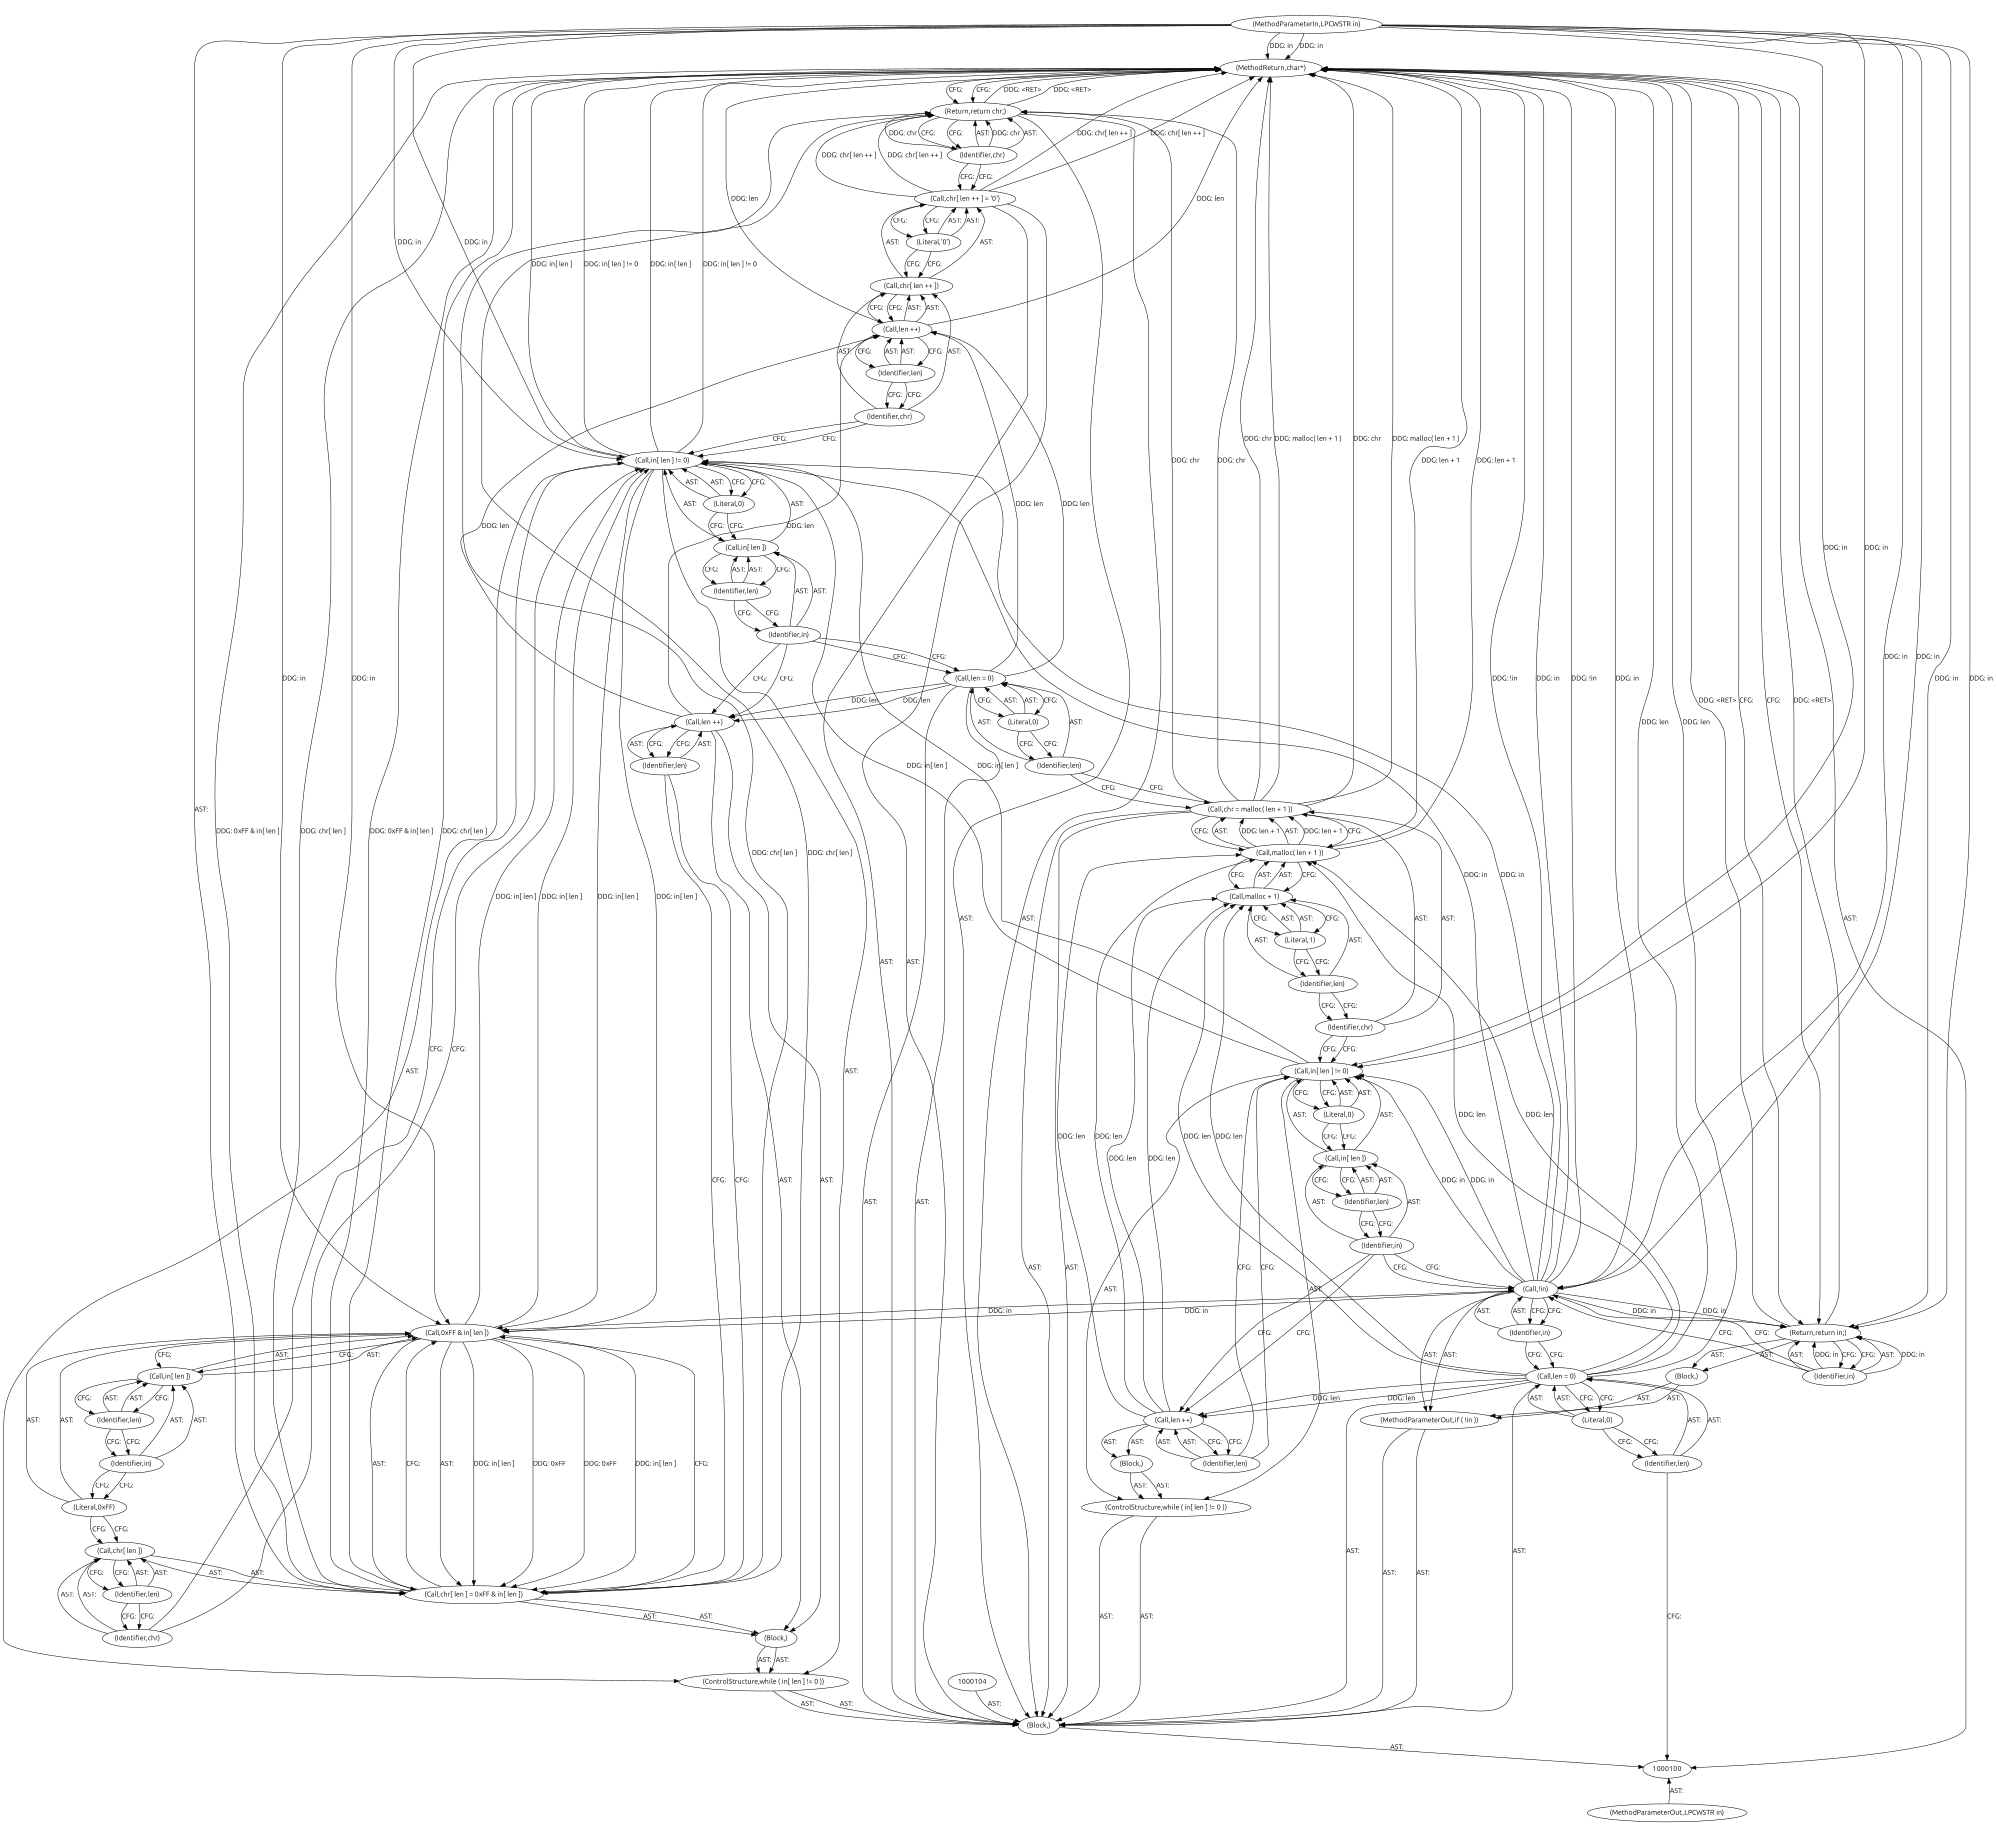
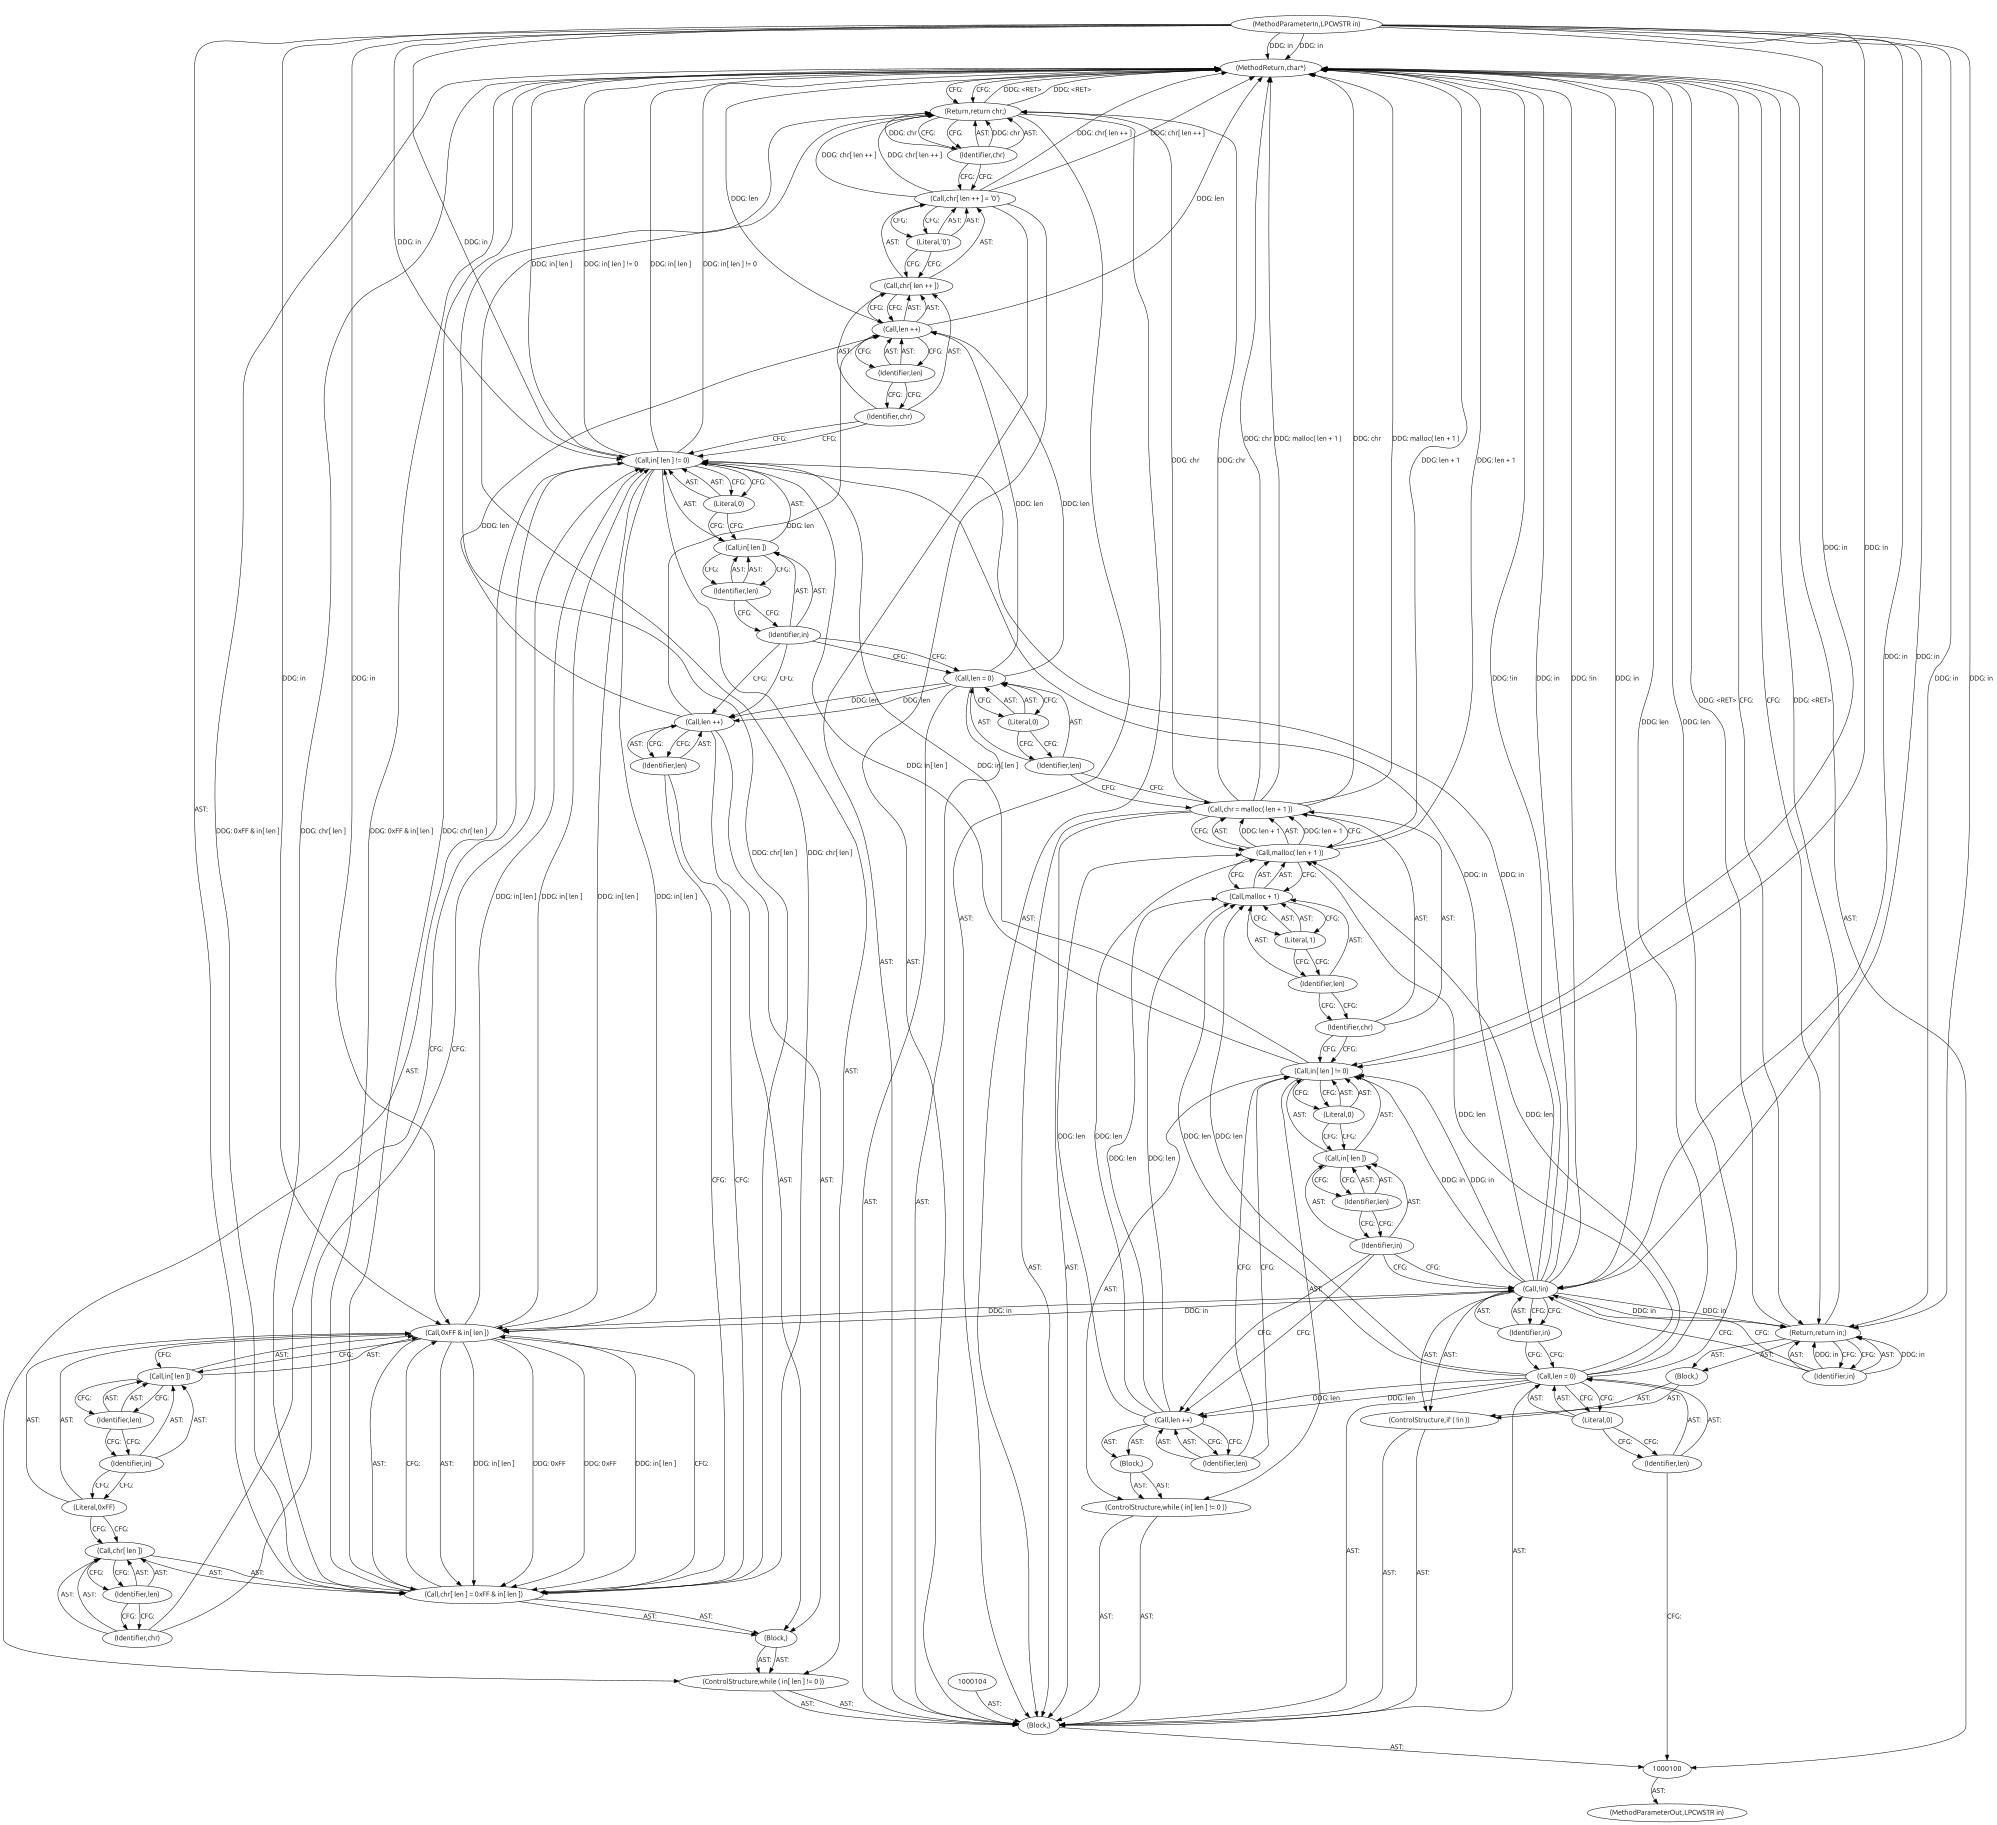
(1429, 1420) -> (1429, 1420)
(1670, 1794) -> (1652, 1788)
